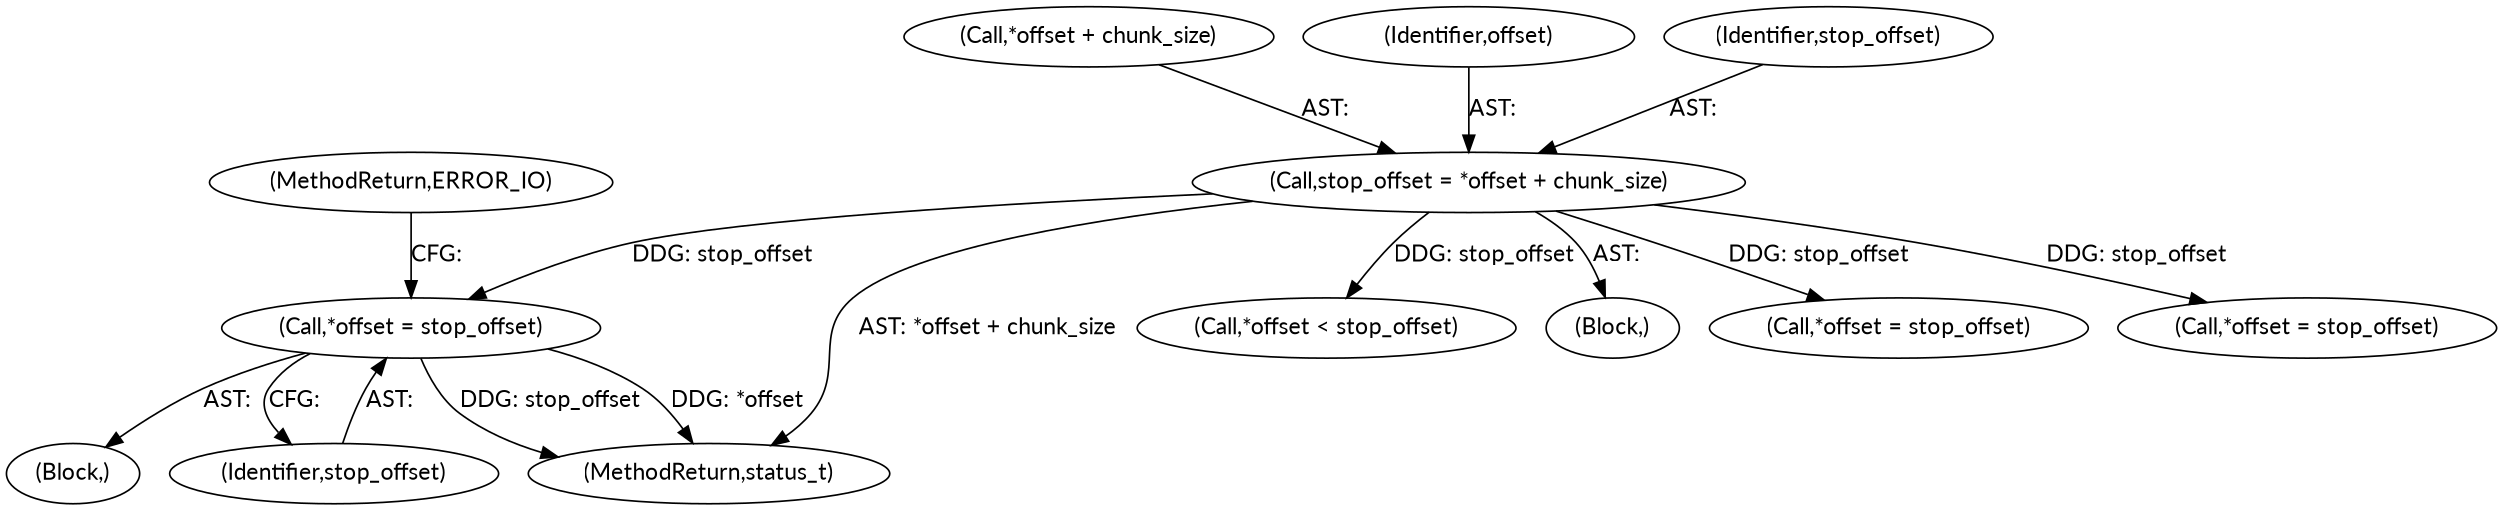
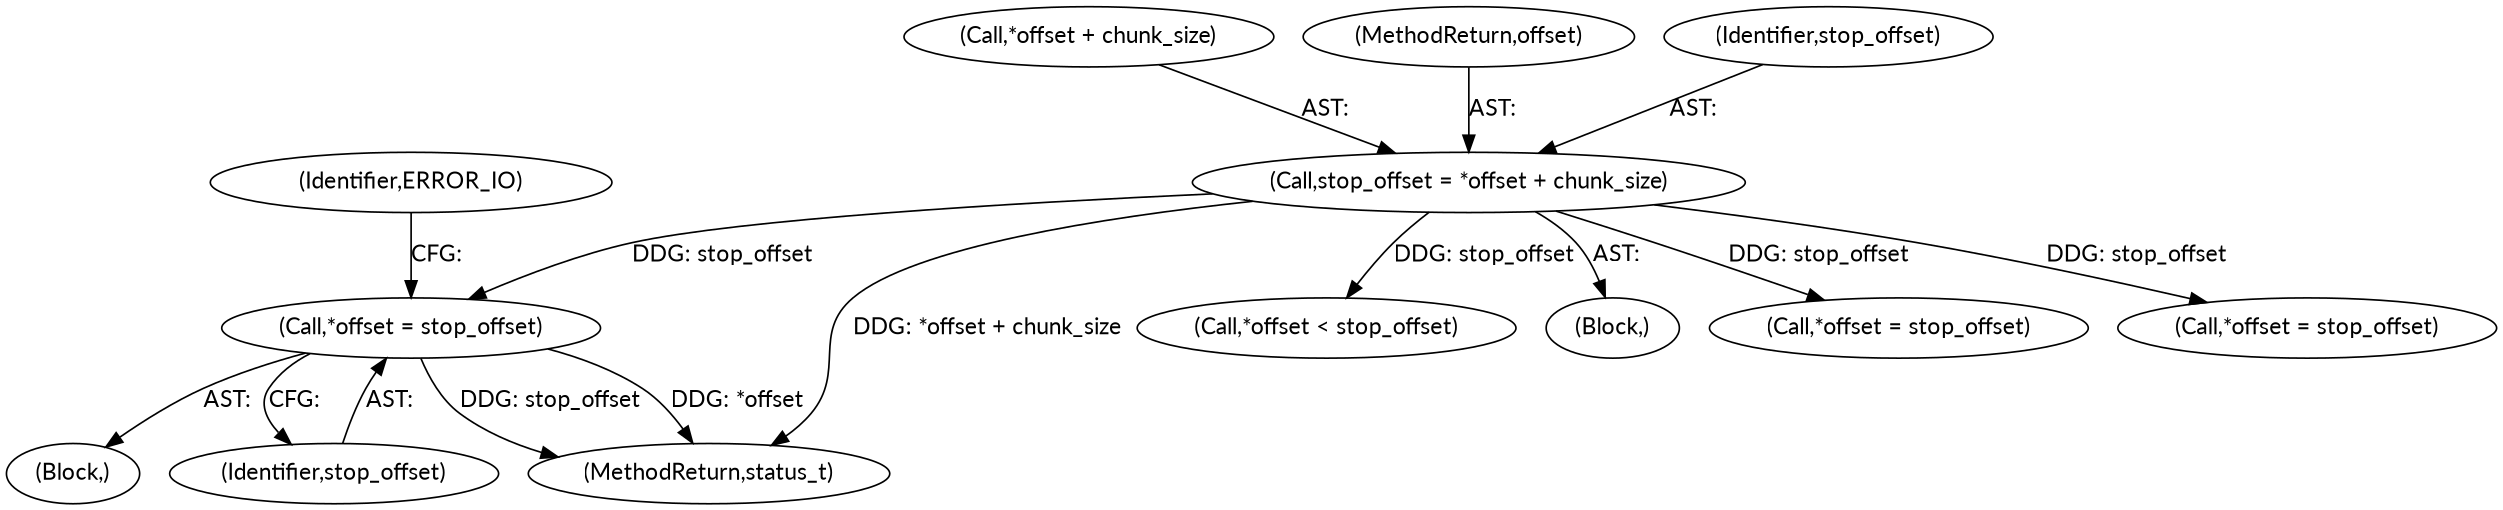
(1469, 37) -> (1469, 37)
(411, 182) -> (411, 182)
(988, 328) -> (988, 328)
